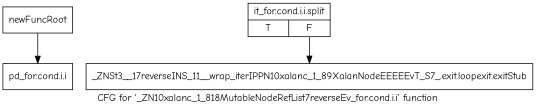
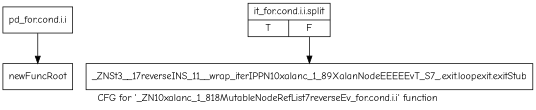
(38, 45) -> (38, 45)
